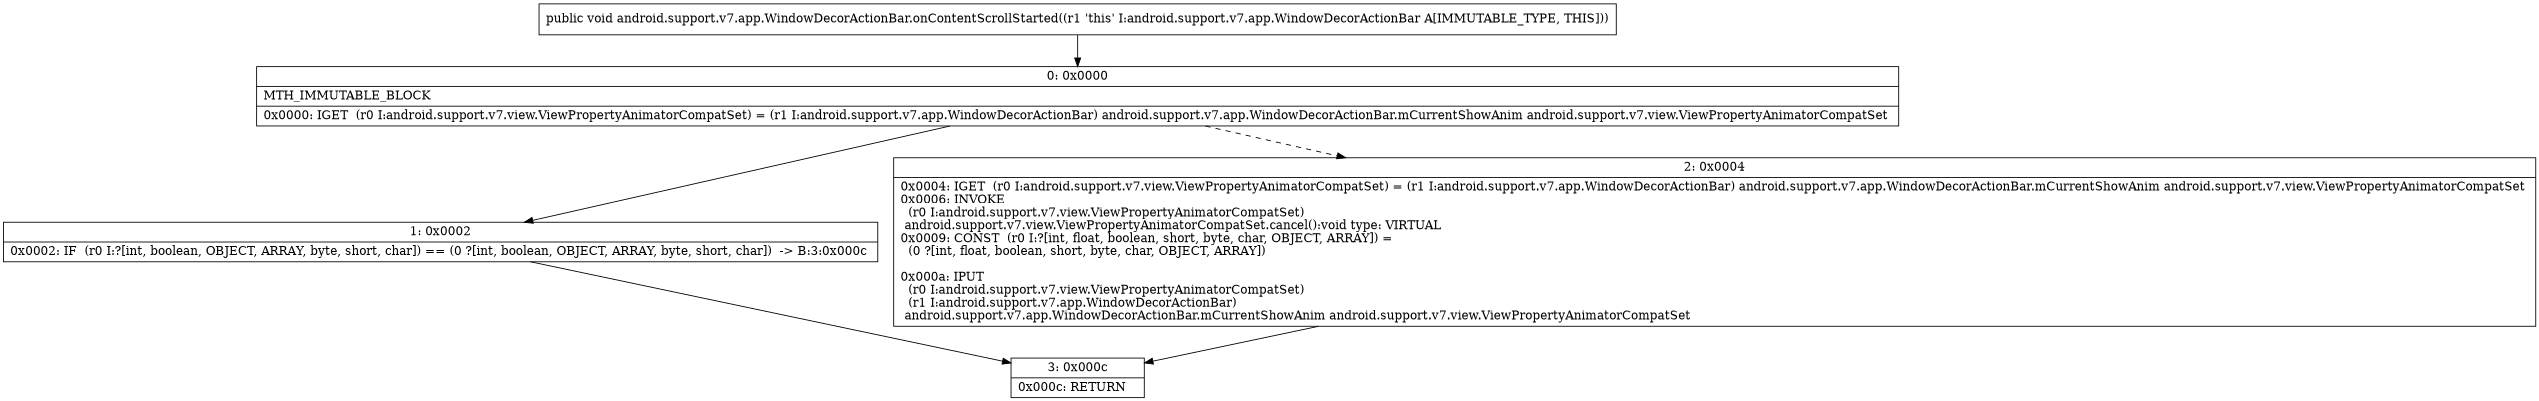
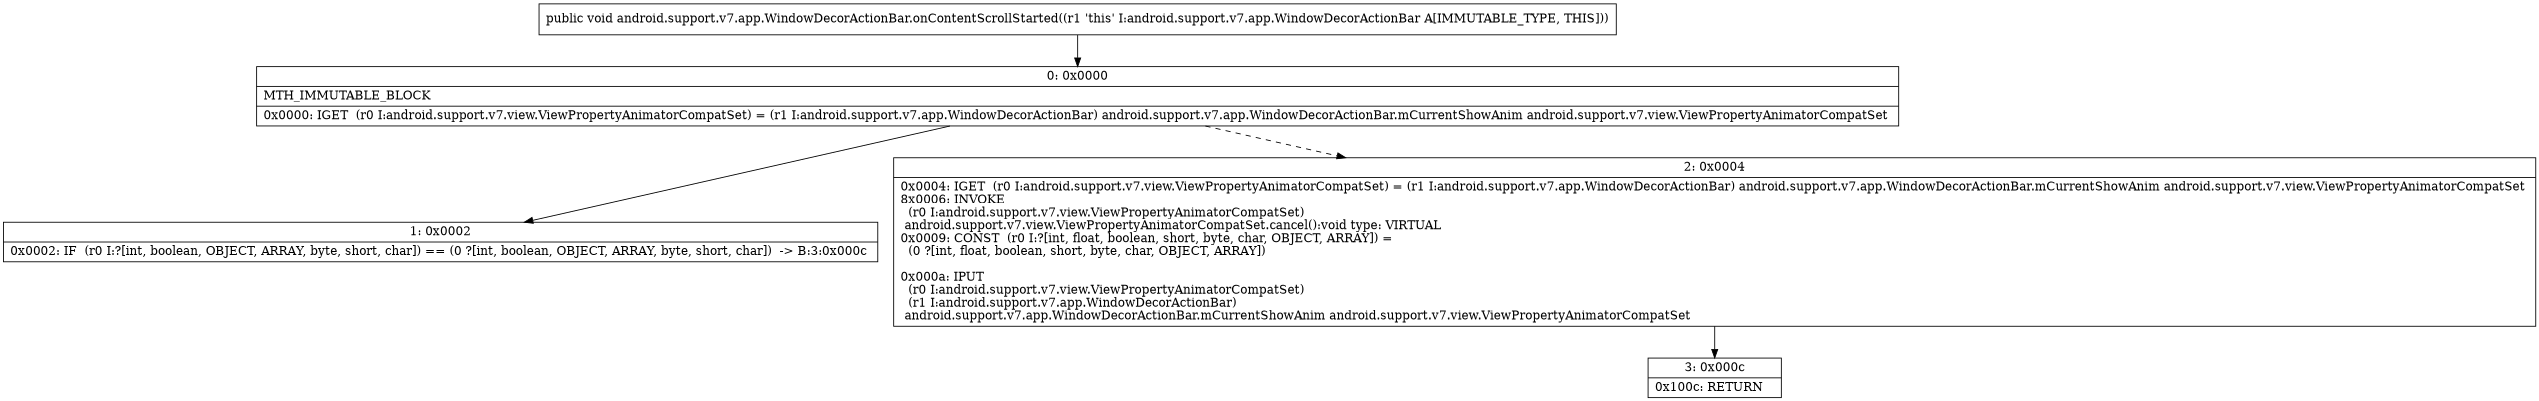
(957, 200) -> (957, 200)
(766, 311) -> none
(1078, 387) -> (1715, 387)
